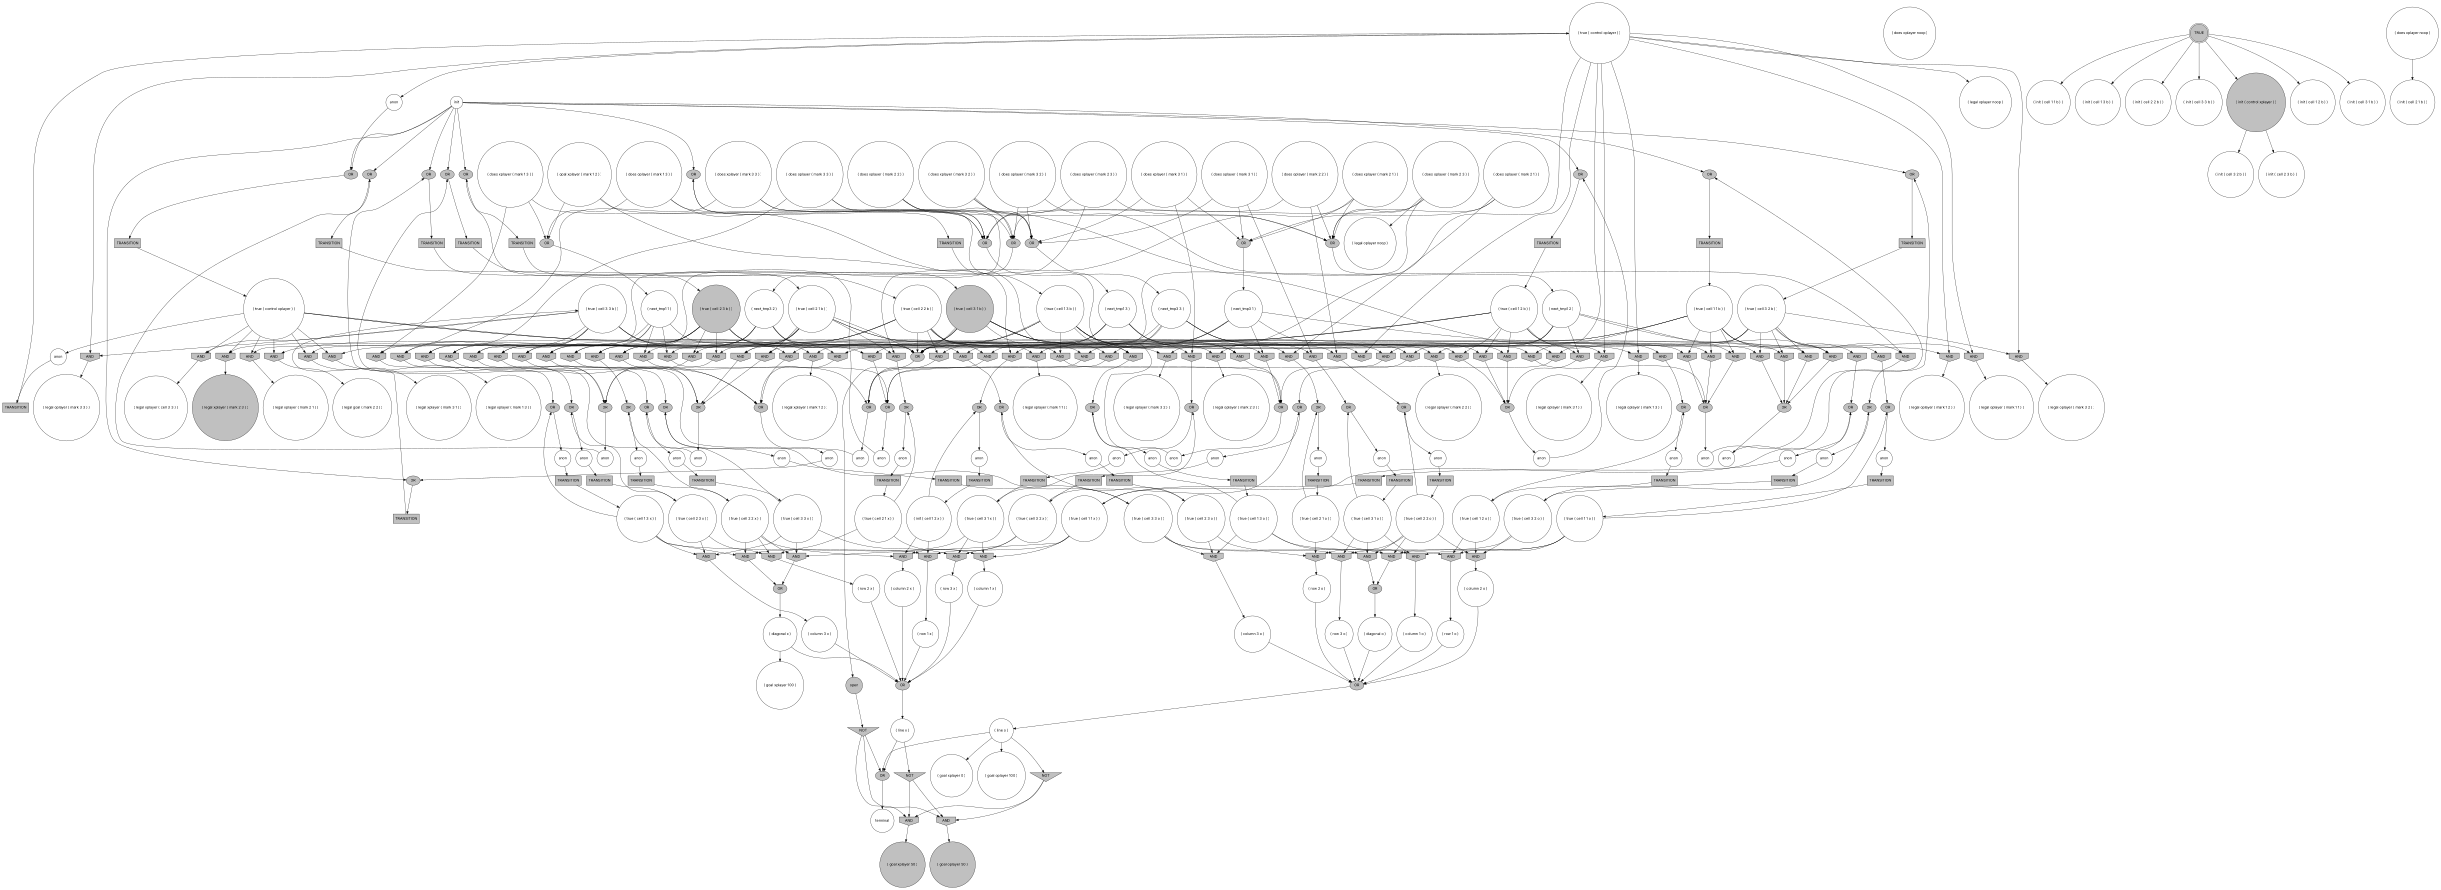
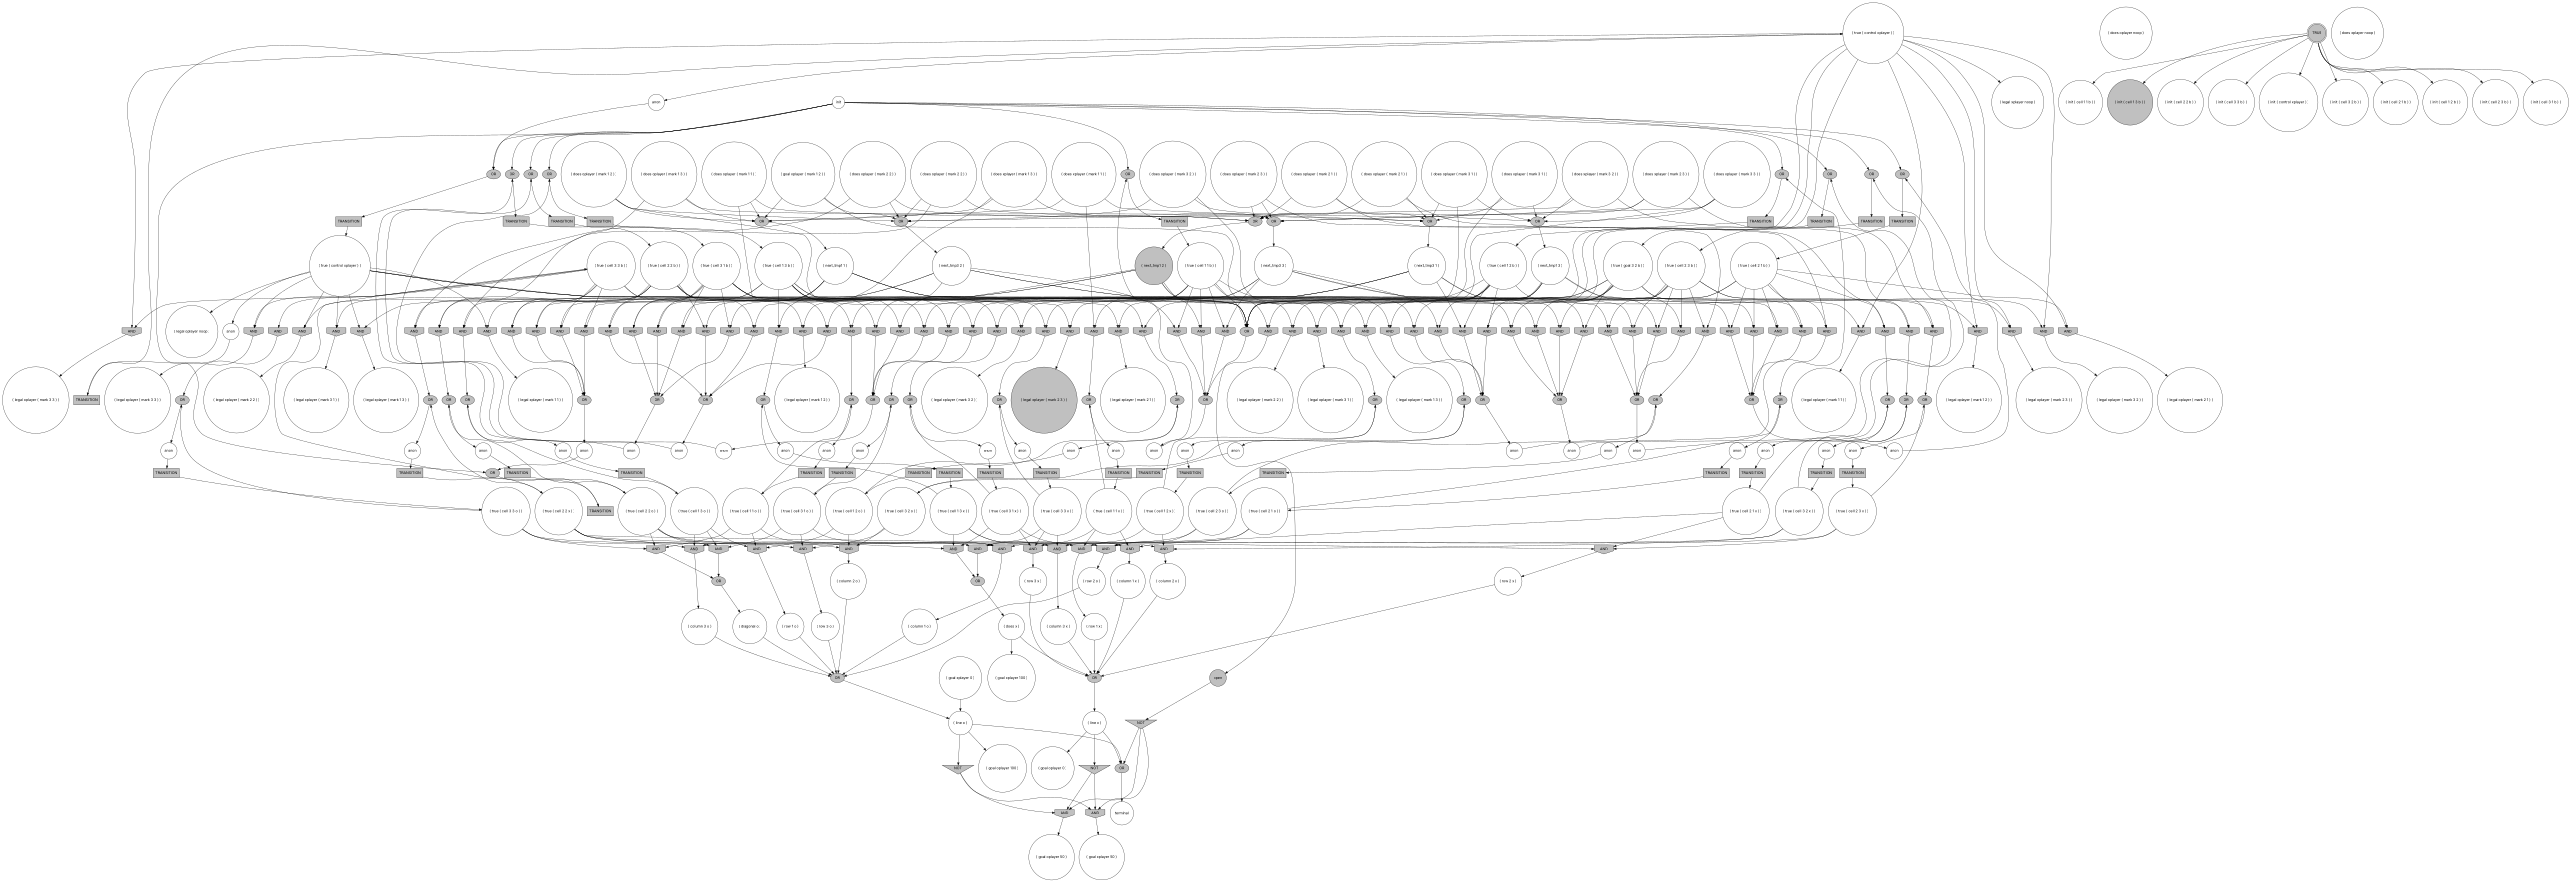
(2412, 68) -> (2345, 69)
(2098, 102) -> (2130, 102)
(2256, 102) -> (2288, 102)
(2243, 140) -> (2327, 60)
(2269, 140) -> (2358, 71)
none -> (594, 174)
none -> (734, 174)
(810, 174) -> none
none -> (1084, 174)
(1406, 212) -> (259, 288)
(716, 309) -> (1681, 266)
(970, 309) -> (717, 266)
(1561, 309) -> (1154, 266)
(1761, 309) -> (1628, 266)
none -> (2190, 400)
(156, 408) -> (138, 400)
(362, 408) -> (237, 400)
(929, 519) -> (1160, 511)
(780, 634) -> (1012, 627)
(980, 748) -> (960, 704)
none -> (1053, 768)
(902, 865) -> (1102, 857)
(953, 865) -> (1052, 857)
